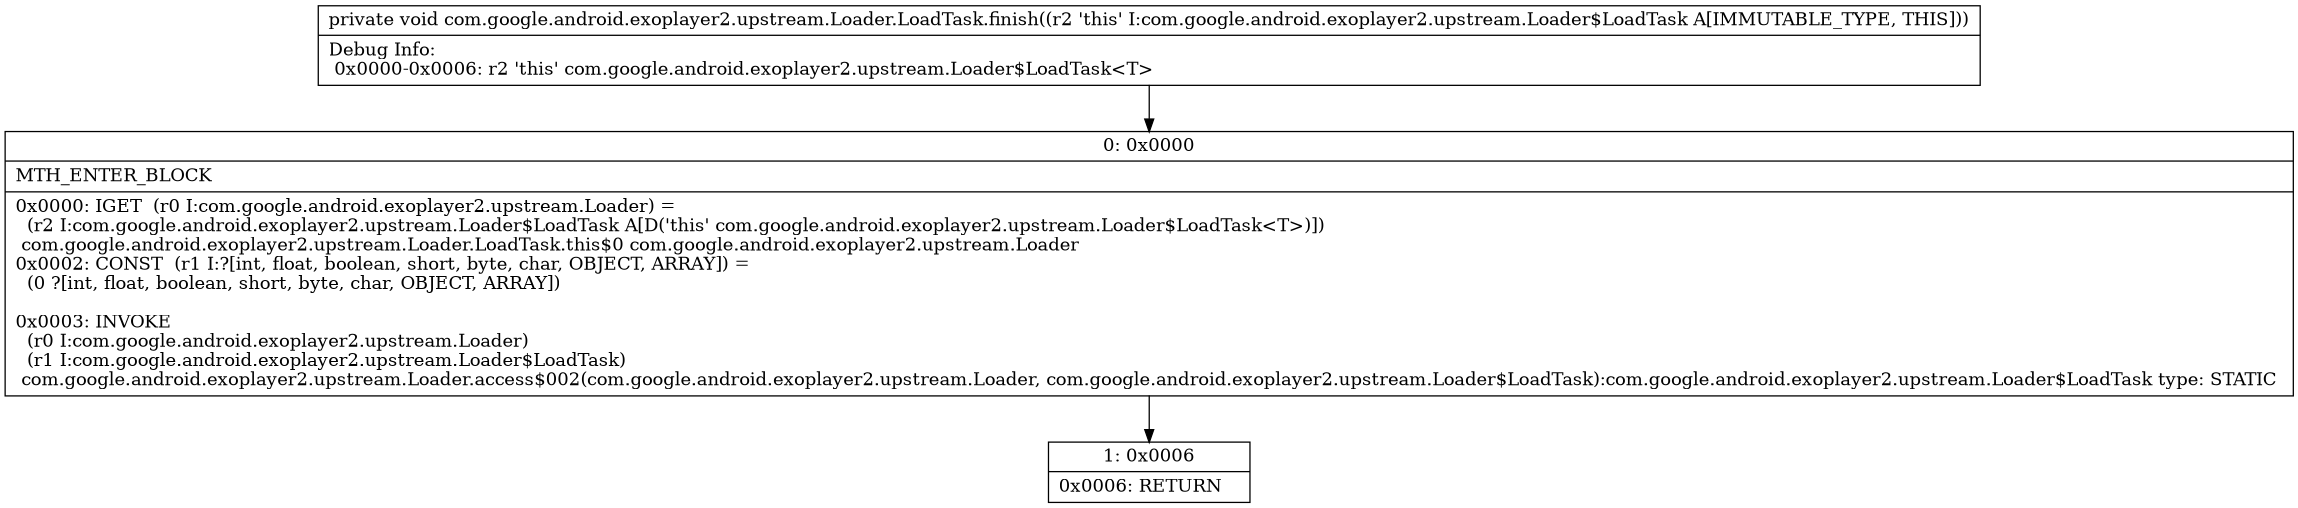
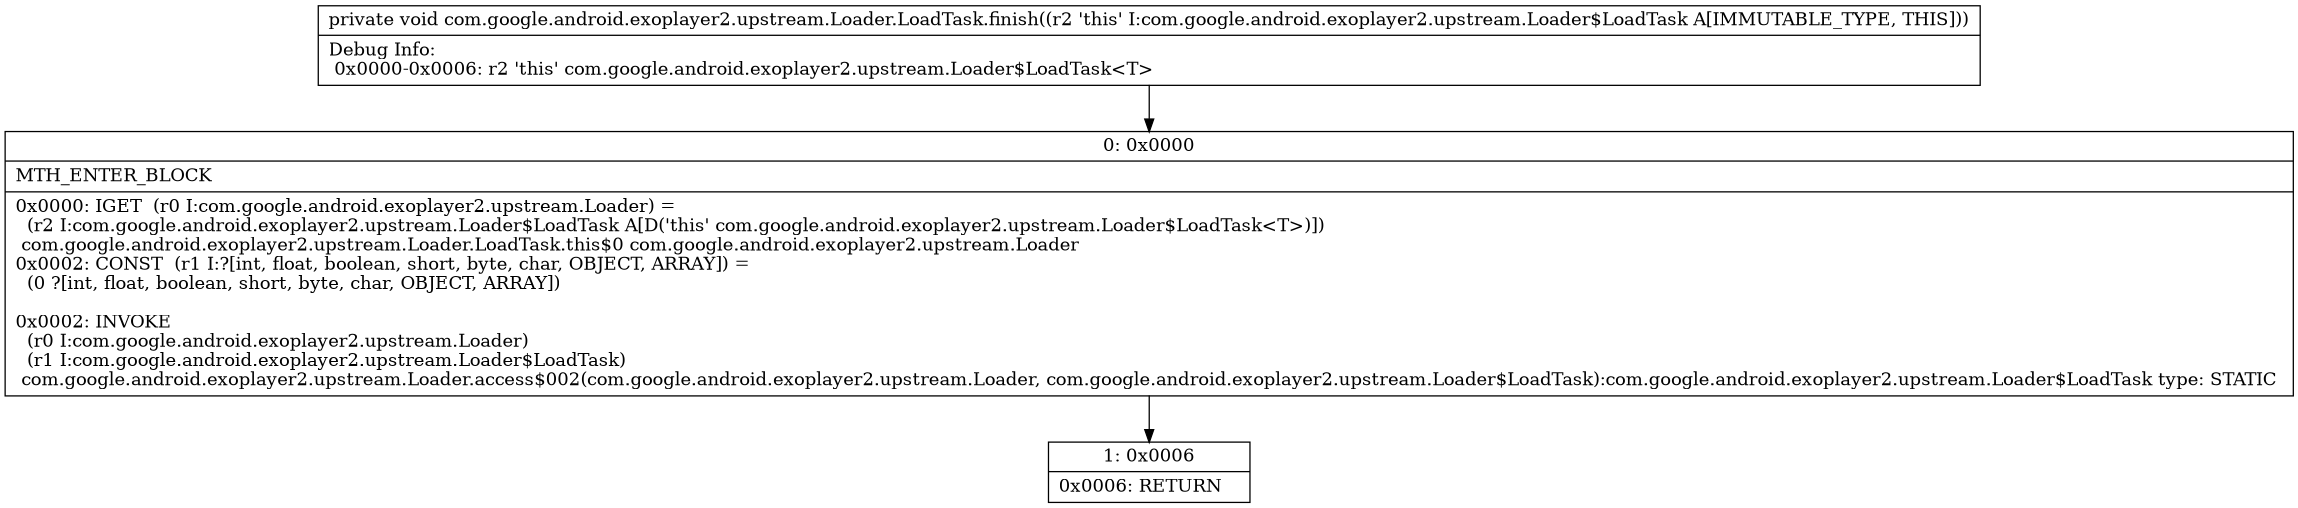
(99, 322) -> (99, 322)
